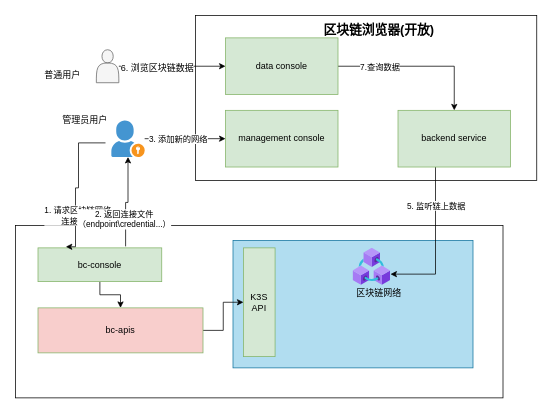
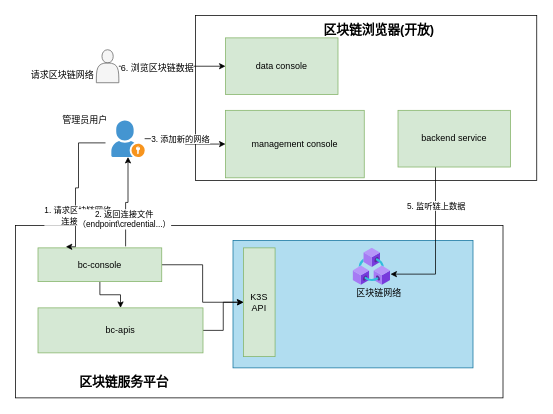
(415, 66) -> none
(63, 75) -> (63, 75)
(282, 139) -> (295, 144)
none -> (203, 272)
(120, 330) -> (120, 330)
none -> (124, 383)
